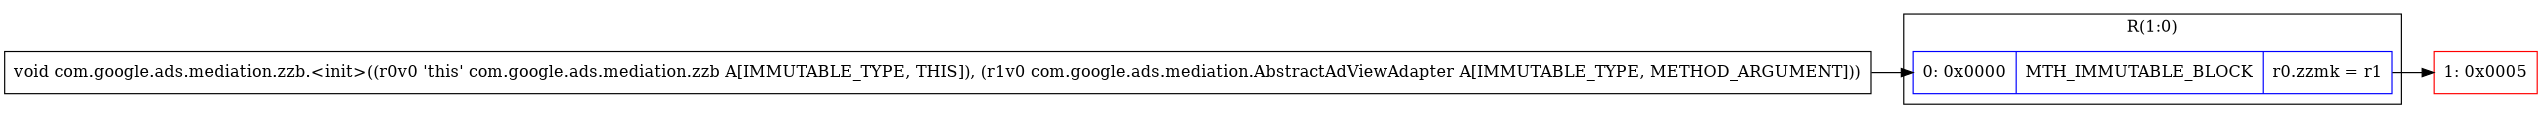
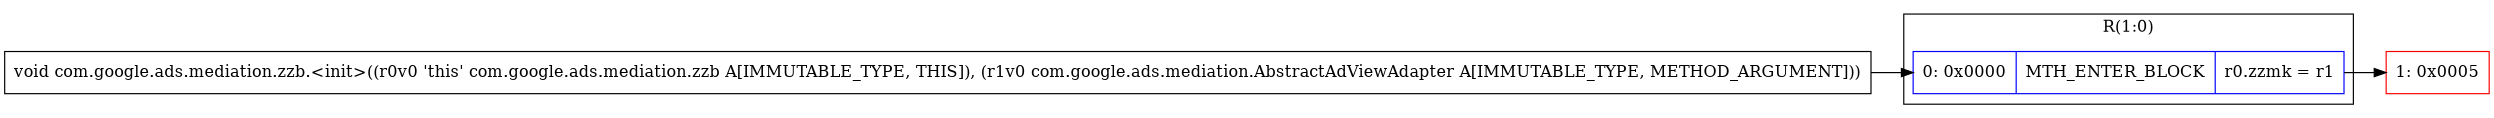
(2140, 72) -> (2116, 72)
